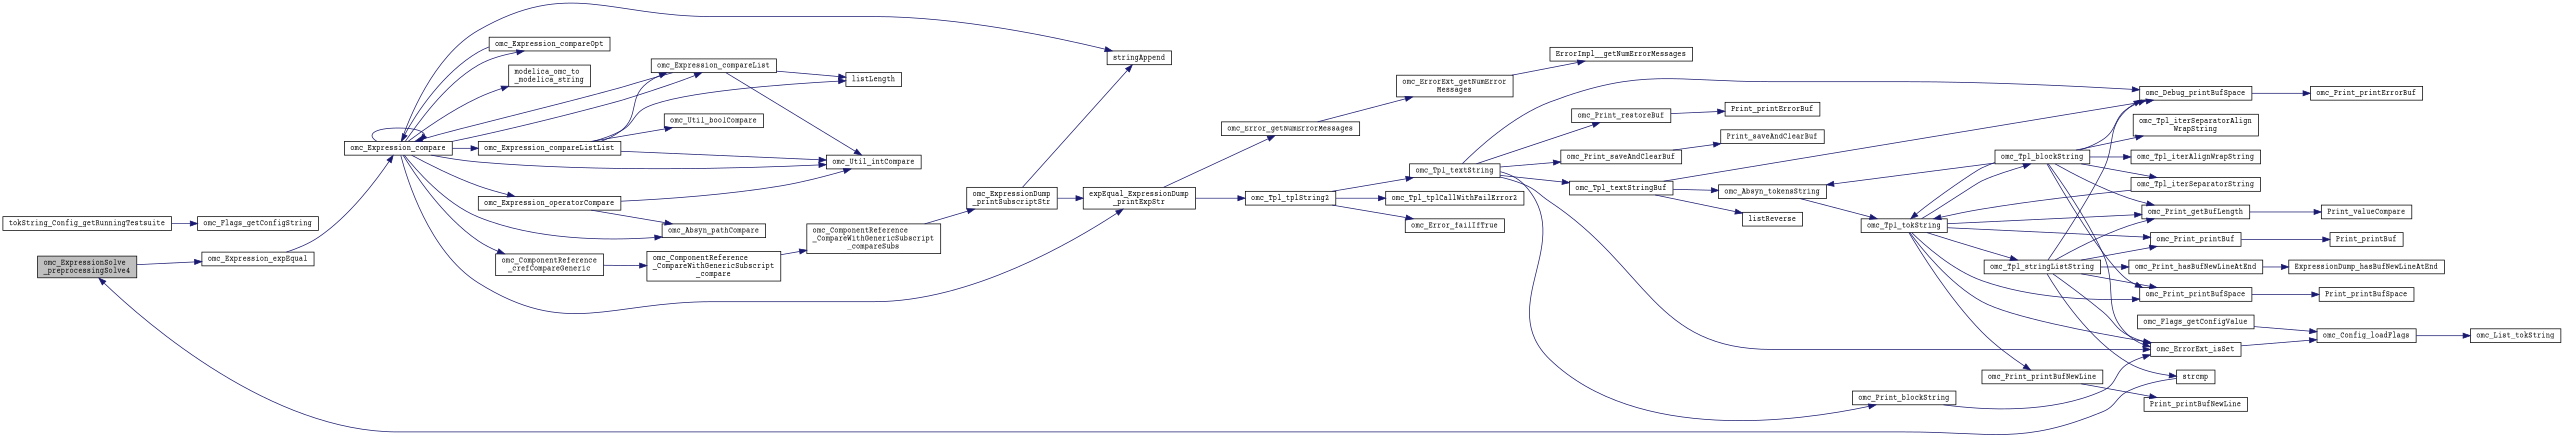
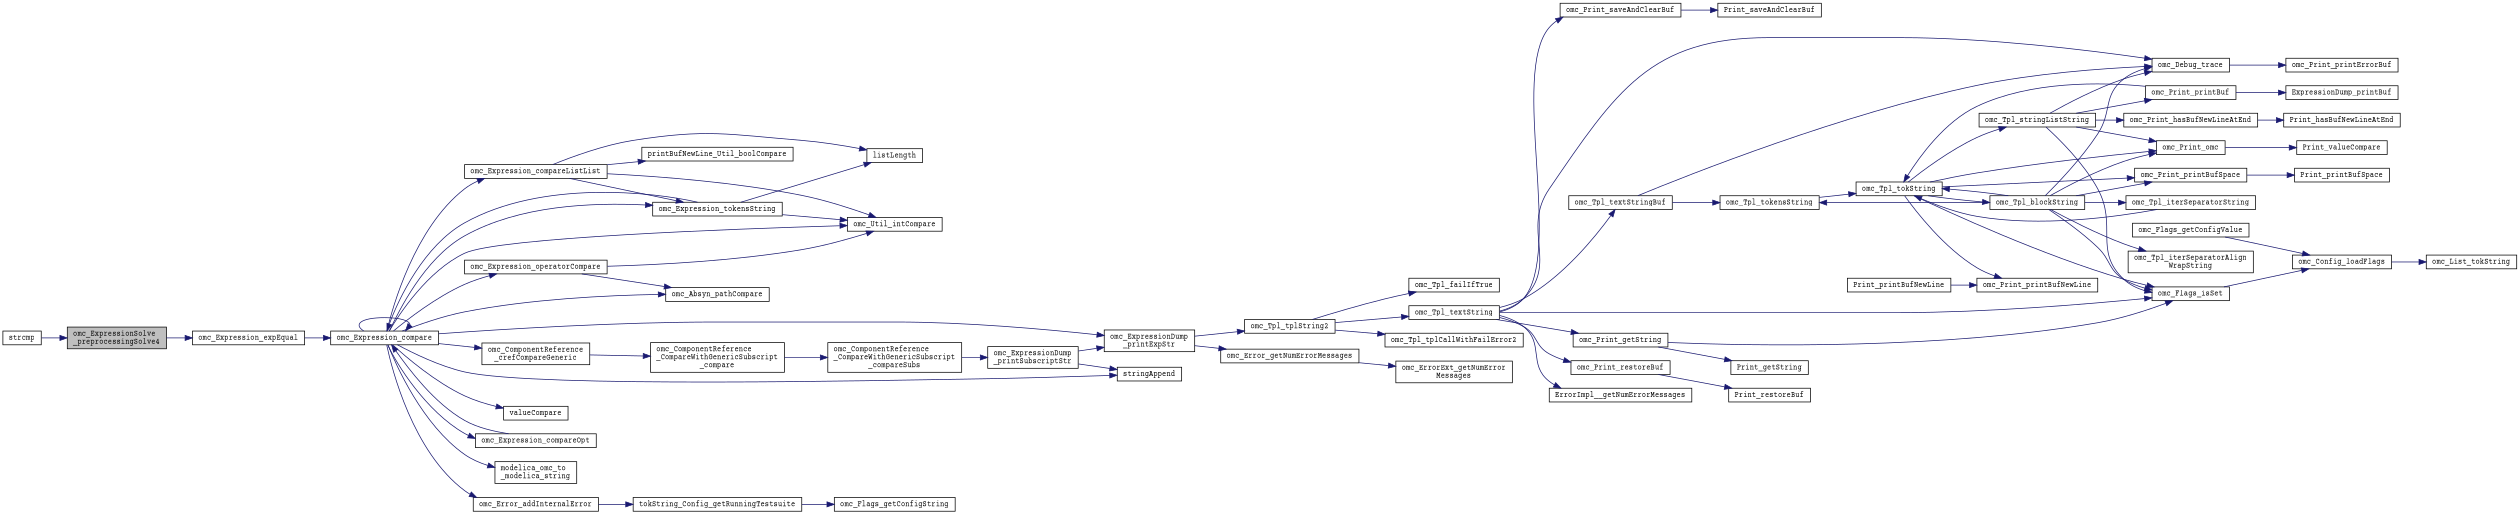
(714, 66) -> (717, 209)
(1545, 69) -> (1535, 349)
(2196, 93) -> (2191, 65)
(1772, 109) -> (1770, 395)
(714, 121) -> (717, 154)
(2196, 157) -> none
(1772, 192) -> (1770, 203)
(1139, 198) -> (1149, 341)
(2196, 212) -> (2191, 148)
(1772, 219) -> none
(1455, 226) -> (1454, 285)
(2045, 232) -> (2011, 94)
(2367, 239) -> (2342, 93)
(2367, 267) -> (2342, 120)
(2115, 280) -> none
(2097, 339) -> none
(2196, 349) -> (2191, 294)
none -> (1770, 368)
(2115, 390) -> (1960, 285)
(1904, 398) -> (1621, 340)
none -> (536, 413)
none -> (536, 504)
